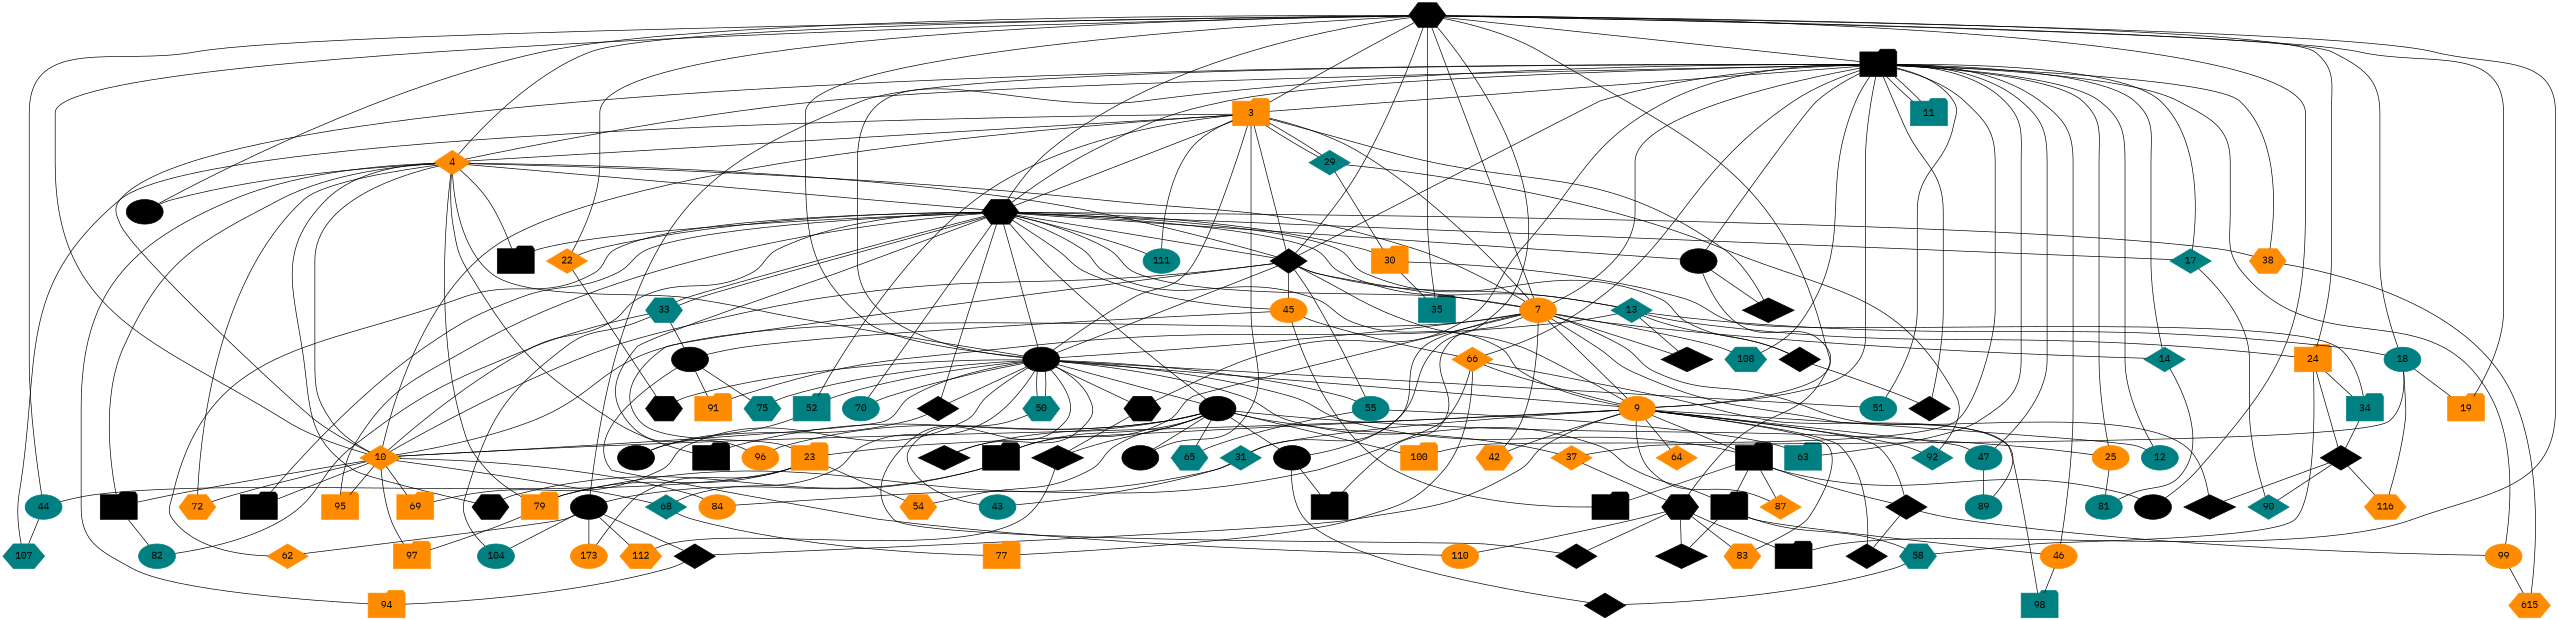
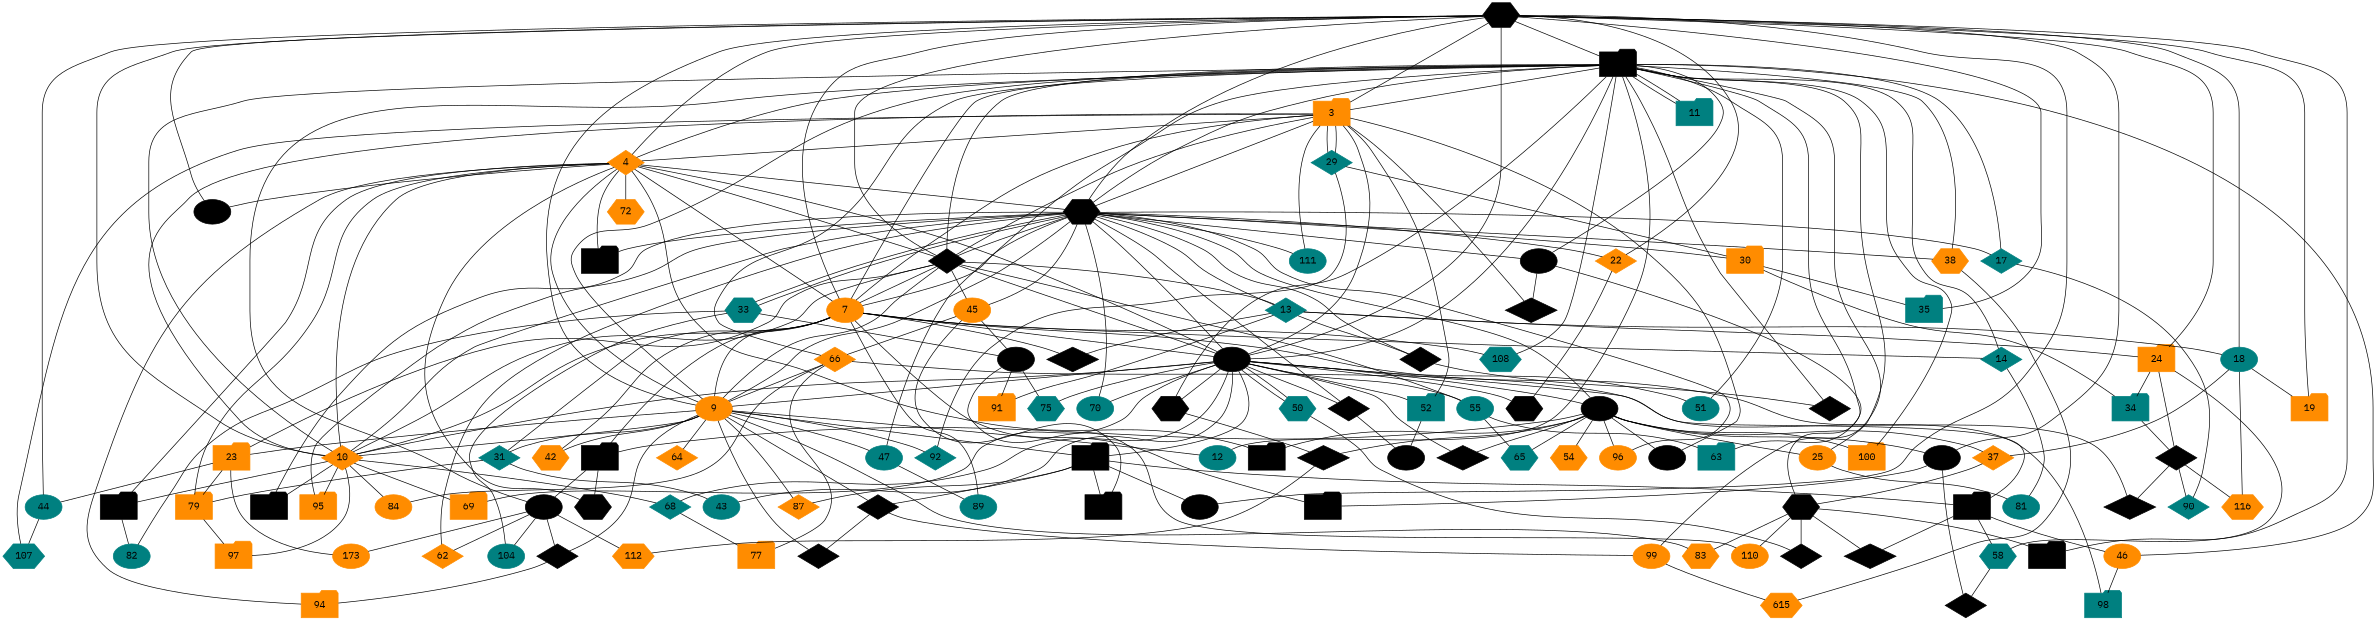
none -> (568, 305)
(289, 480) -> none
(865, 483) -> none
